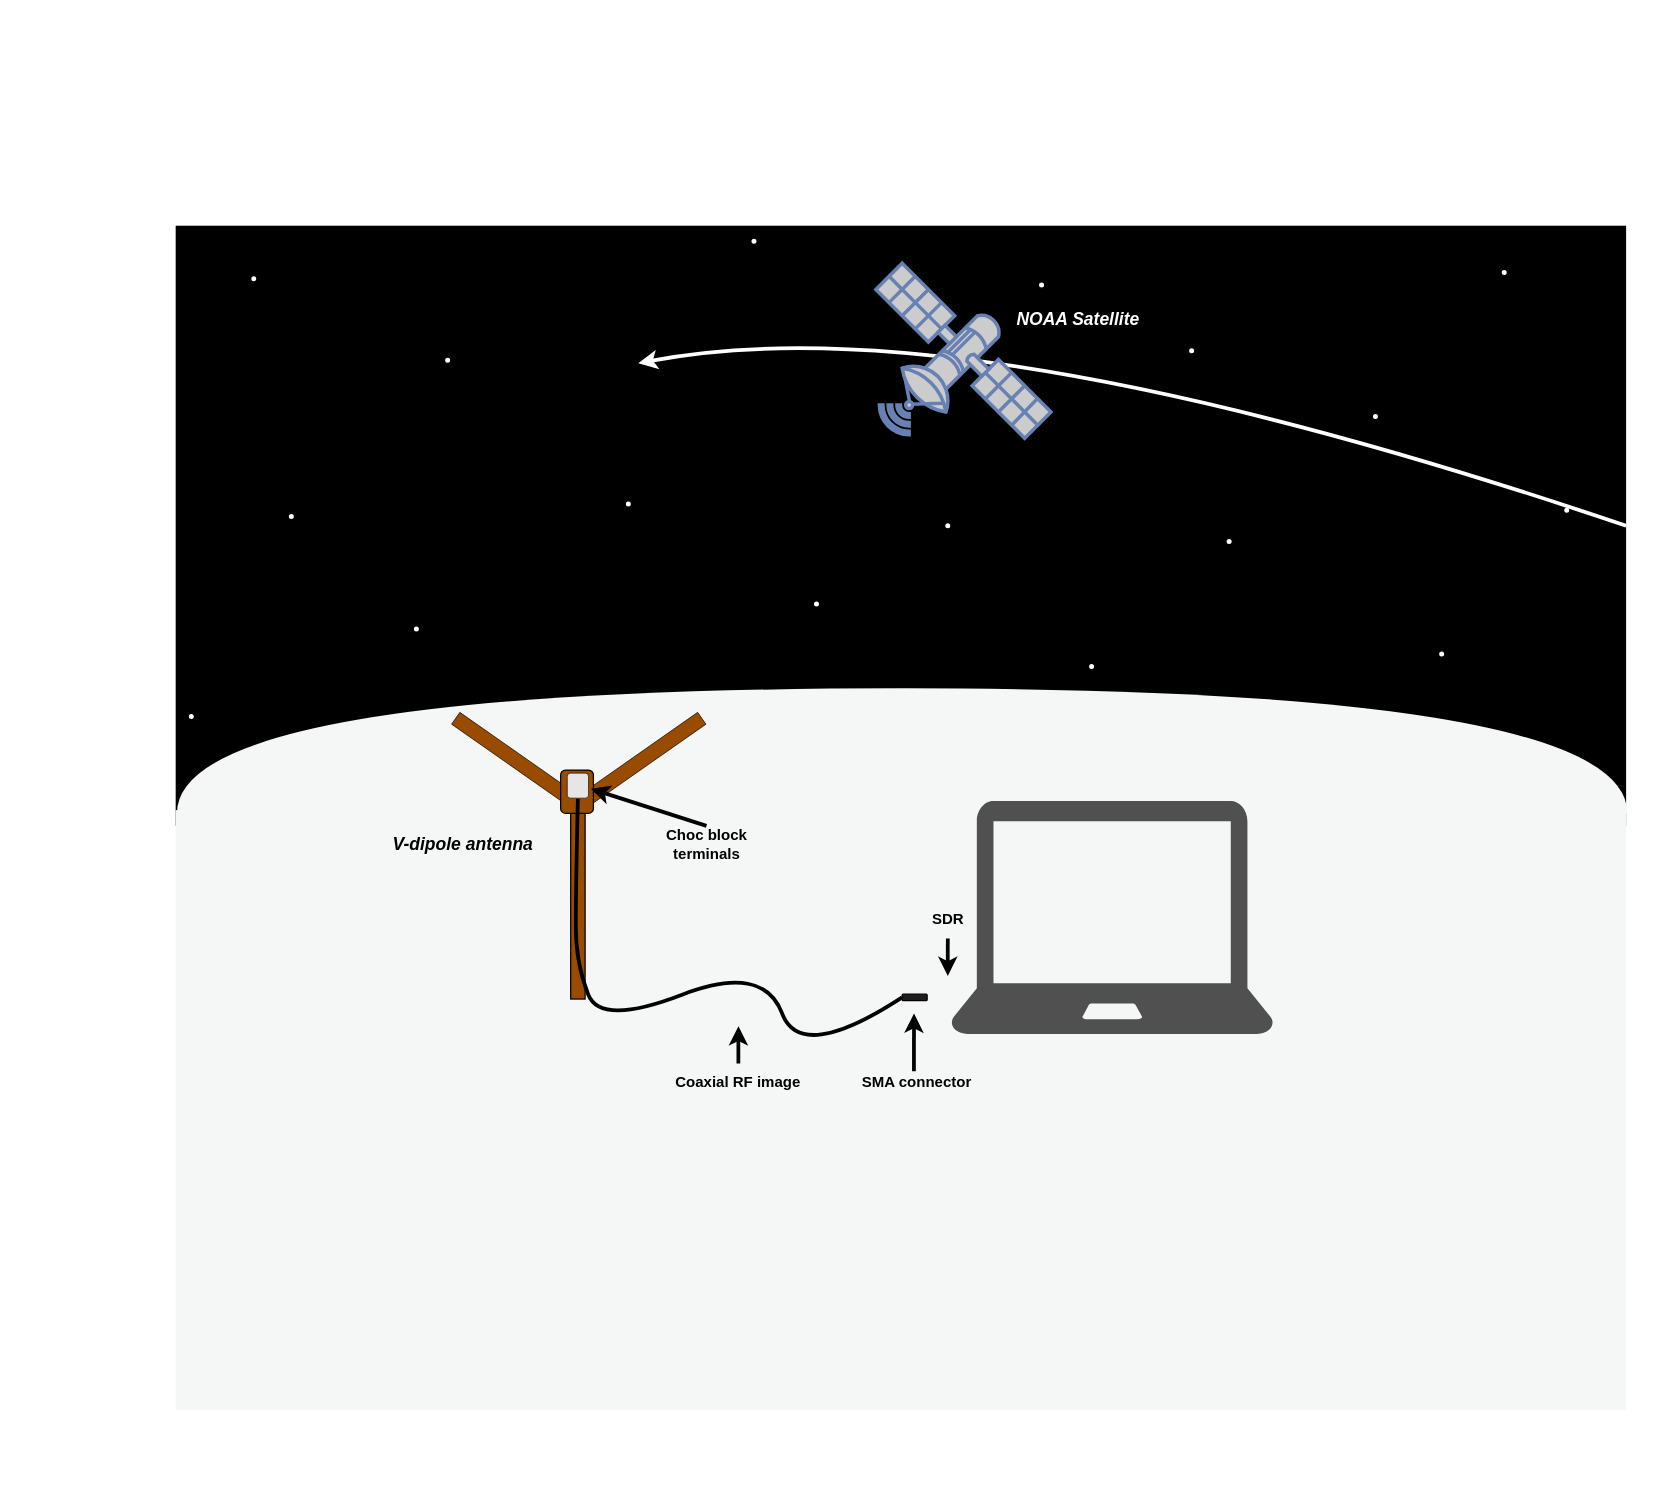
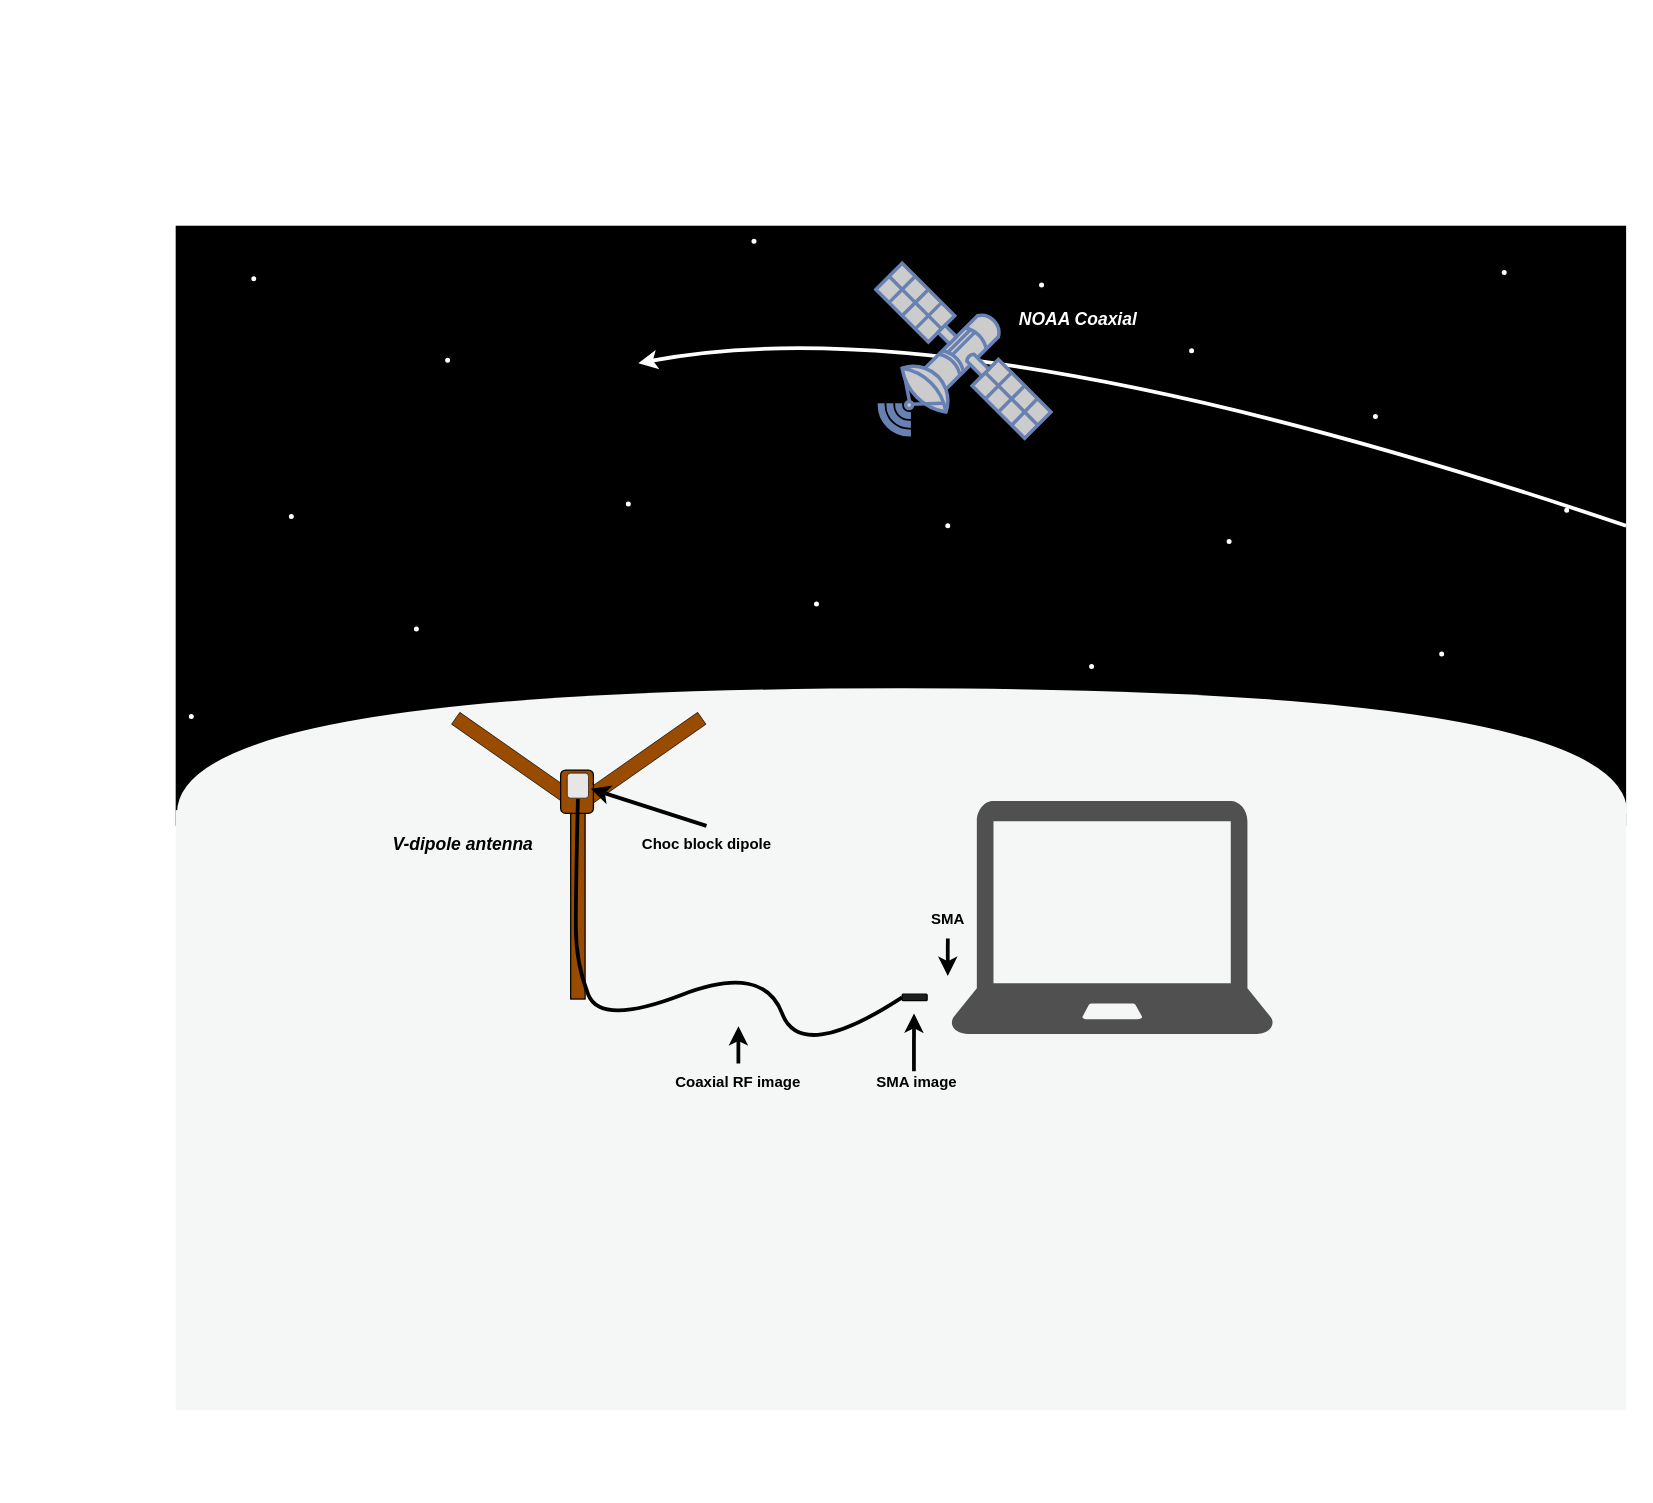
(1078, 319) -> (1078, 319)
(707, 844) -> (707, 844)
(948, 919) -> (948, 919)
(917, 1082) -> (917, 1082)
